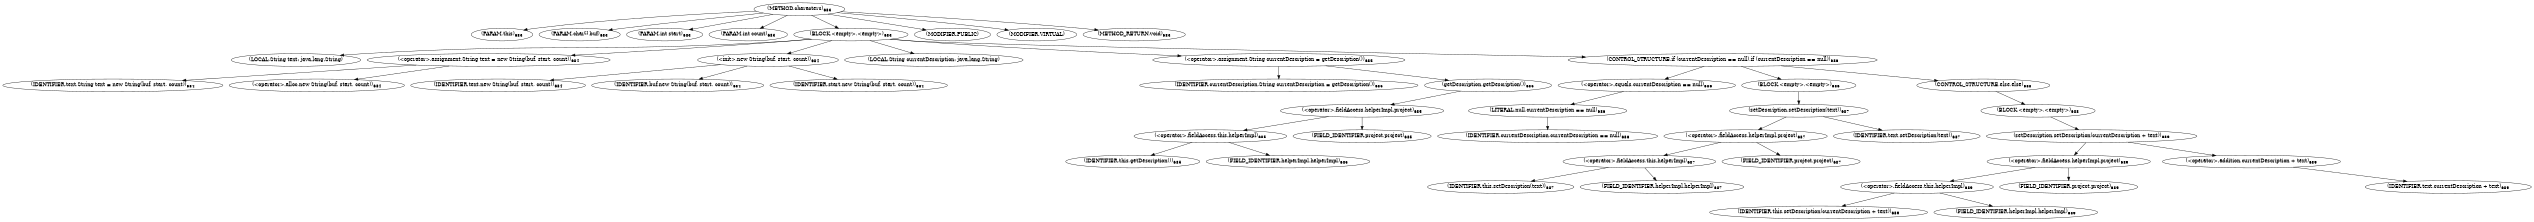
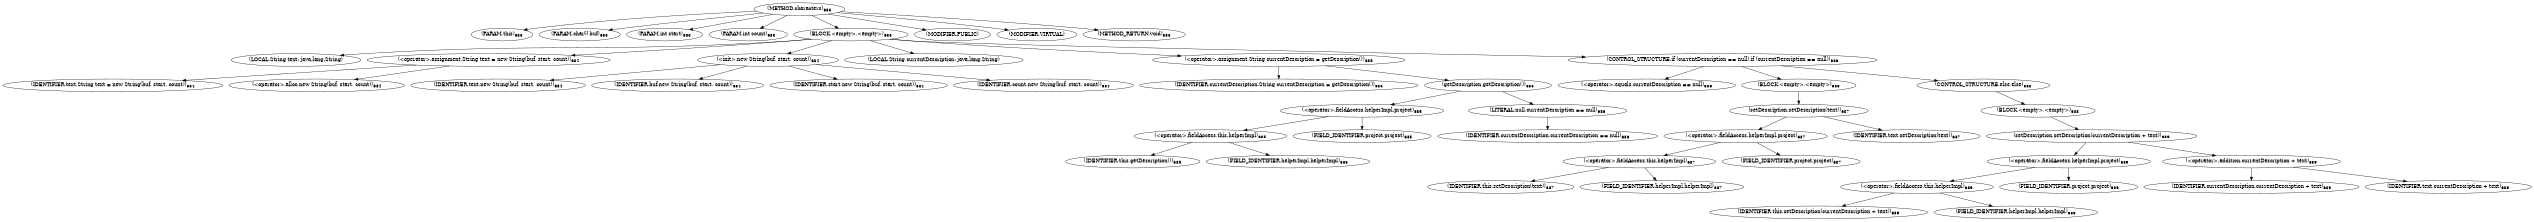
none -> (1044, 85)
(1599, 98) -> (1516, 97)
none -> (2251, 187)
